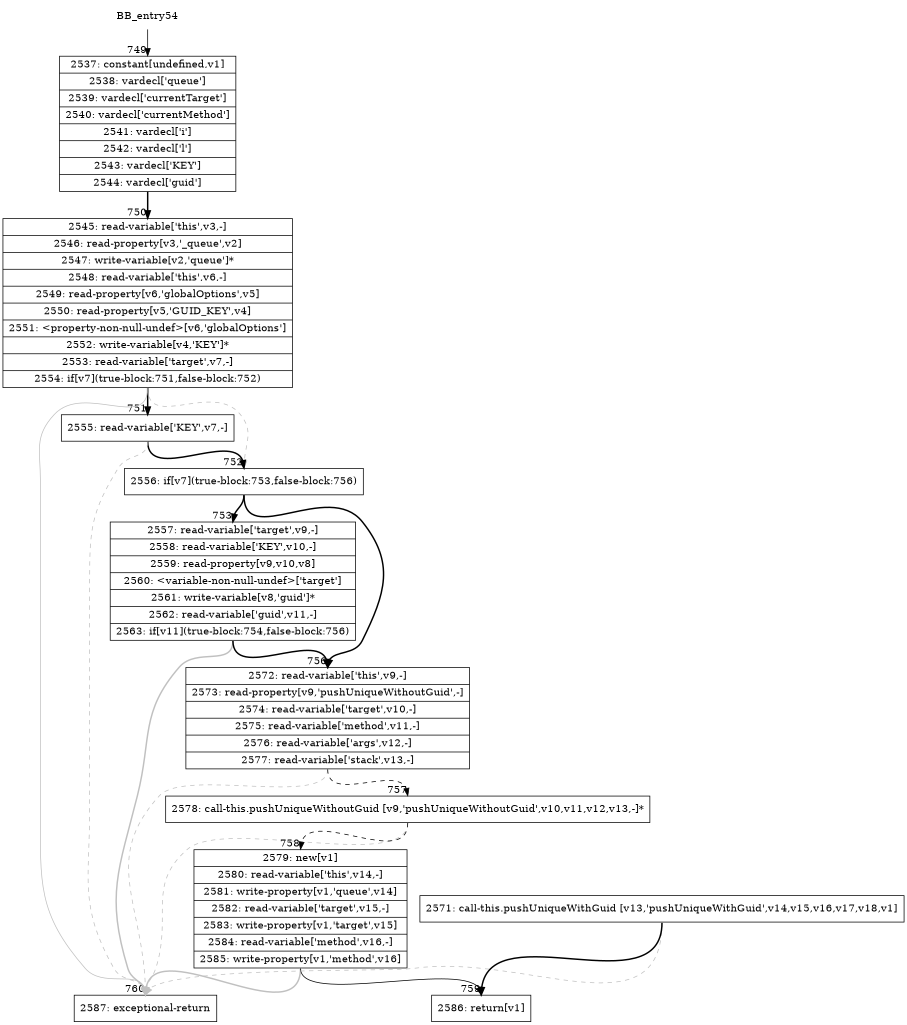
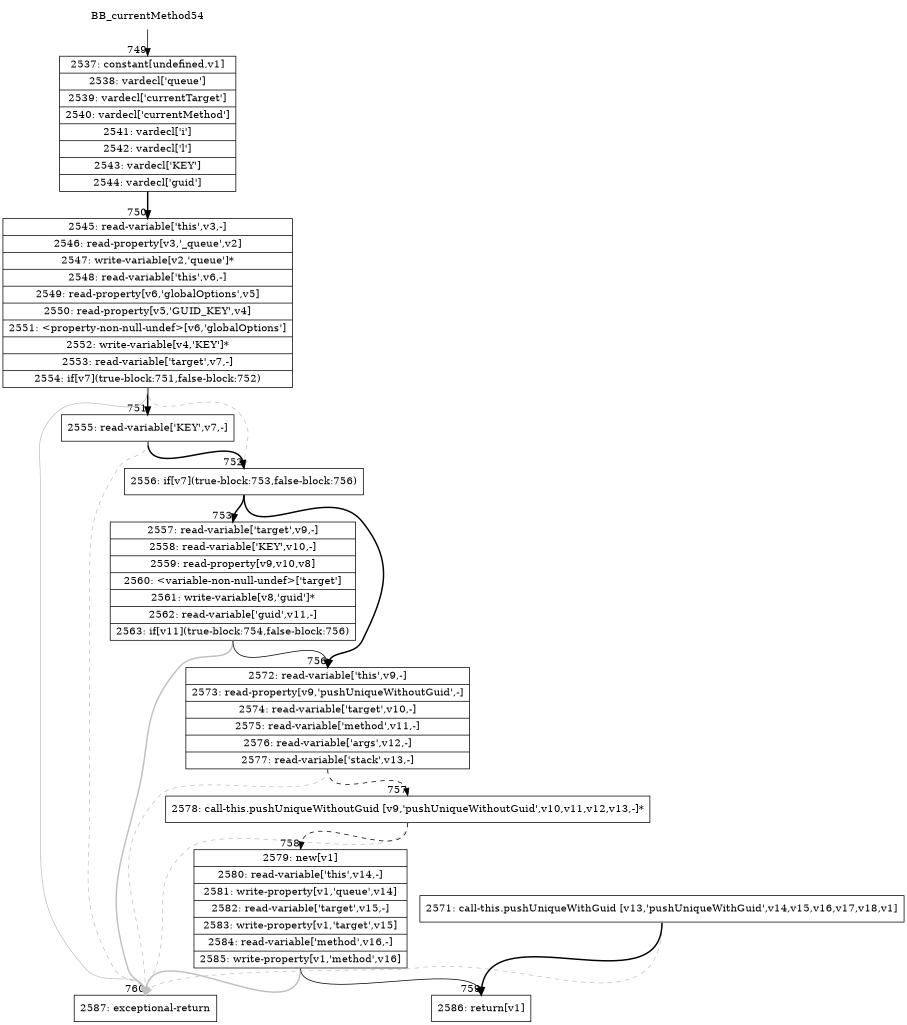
(148, 16) -> (148, 16)
(277, 655) -> (277, 655)
